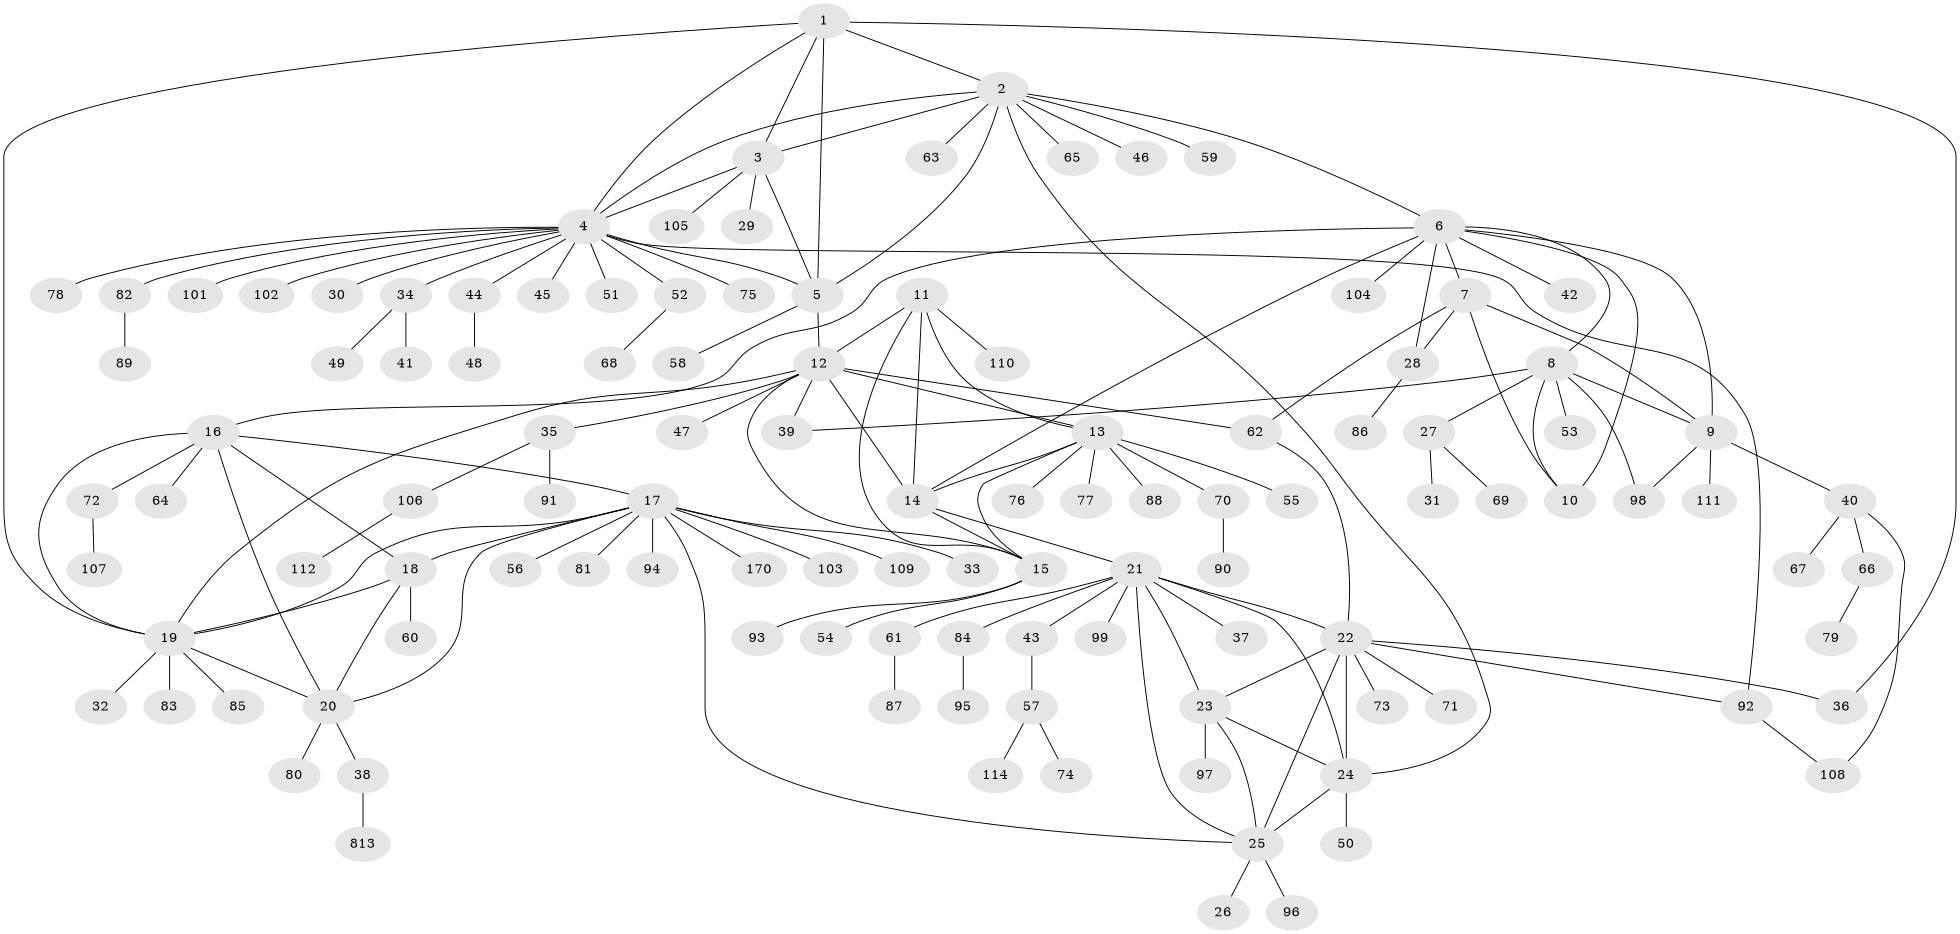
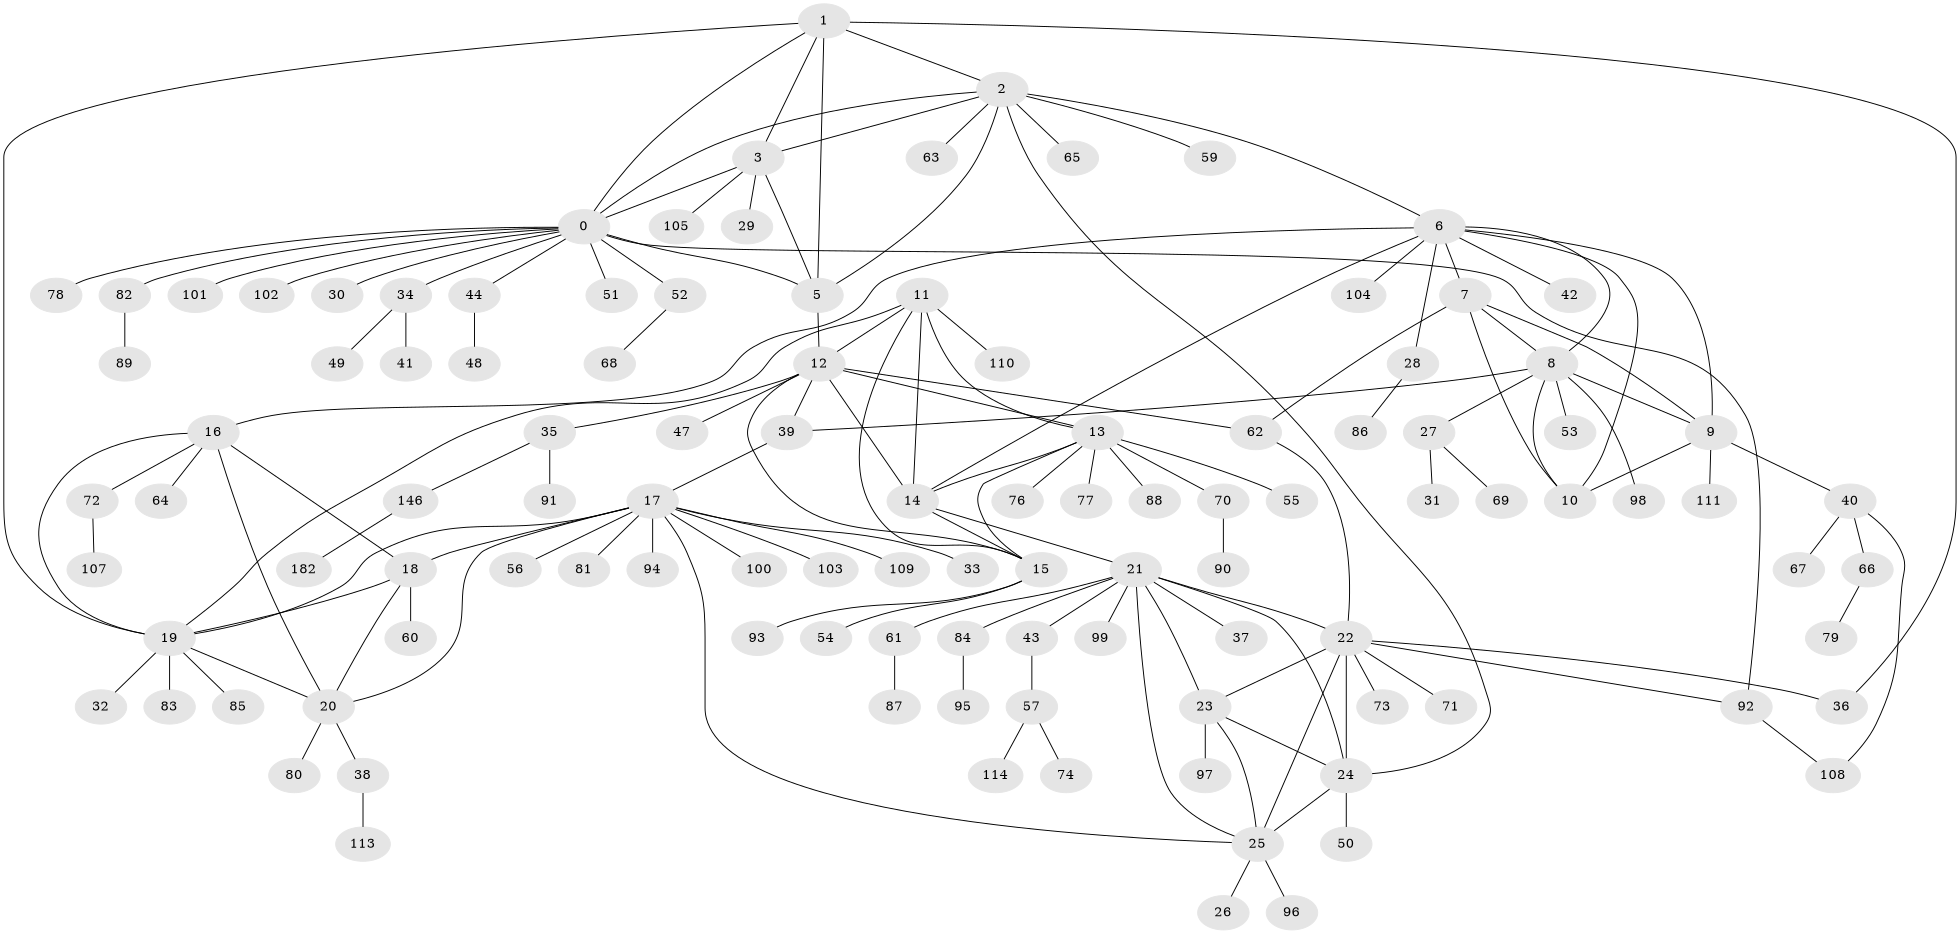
(1141, 158) -> none
(584, 227) -> (584, 227)
(543, 295) -> none
(749, 295) -> none
(1439, 330) -> (1509, 330)
(678, 364) -> none
(458, 433) -> (524, 413)
(435, 460) -> (720, 467)
(1675, 467) -> (1641, 467)
(411, 501) -> (411, 501)
(304, 570) -> (304, 570)
(759, 570) -> (759, 570)
(363, 844) -> (363, 844)
